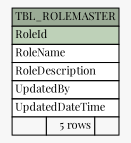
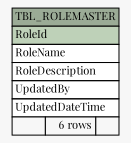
(76, 126) -> (76, 126)
